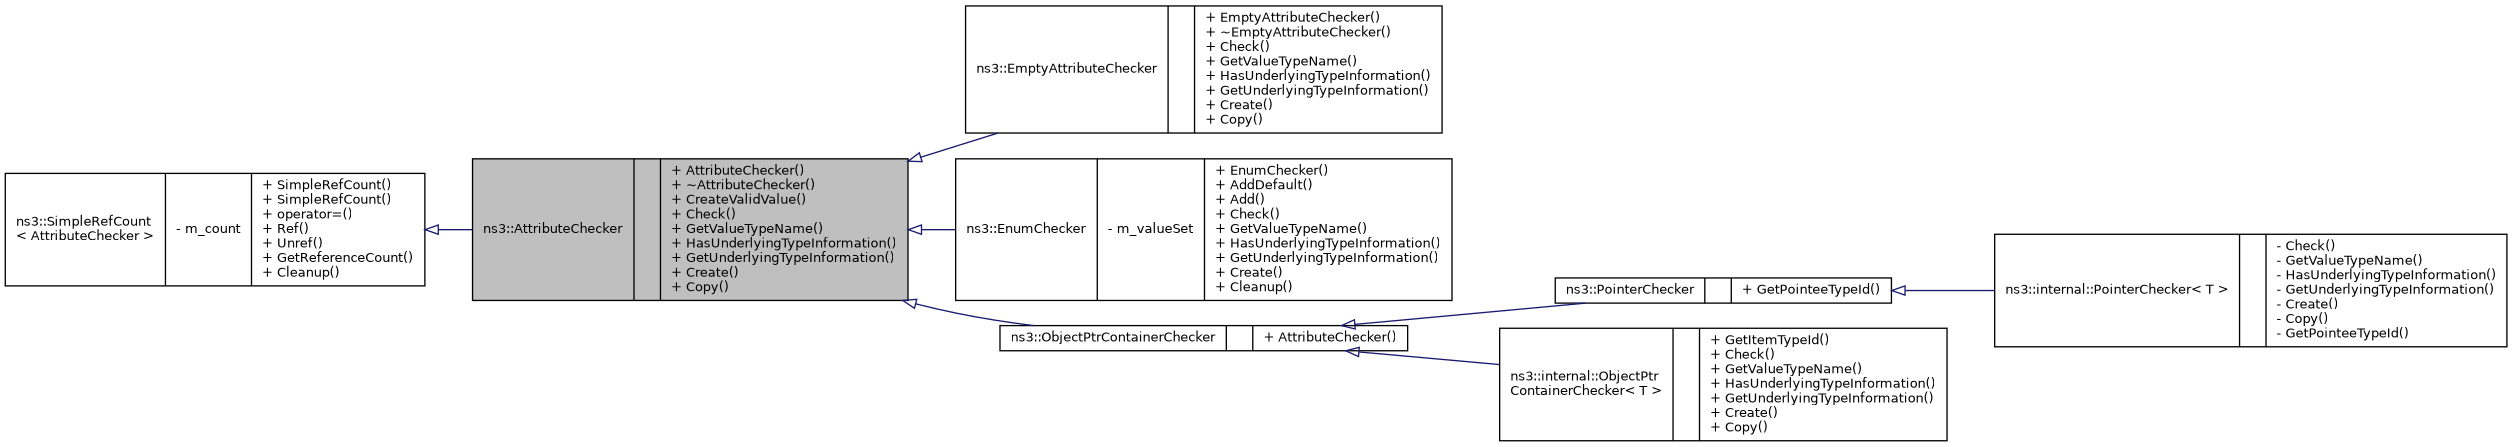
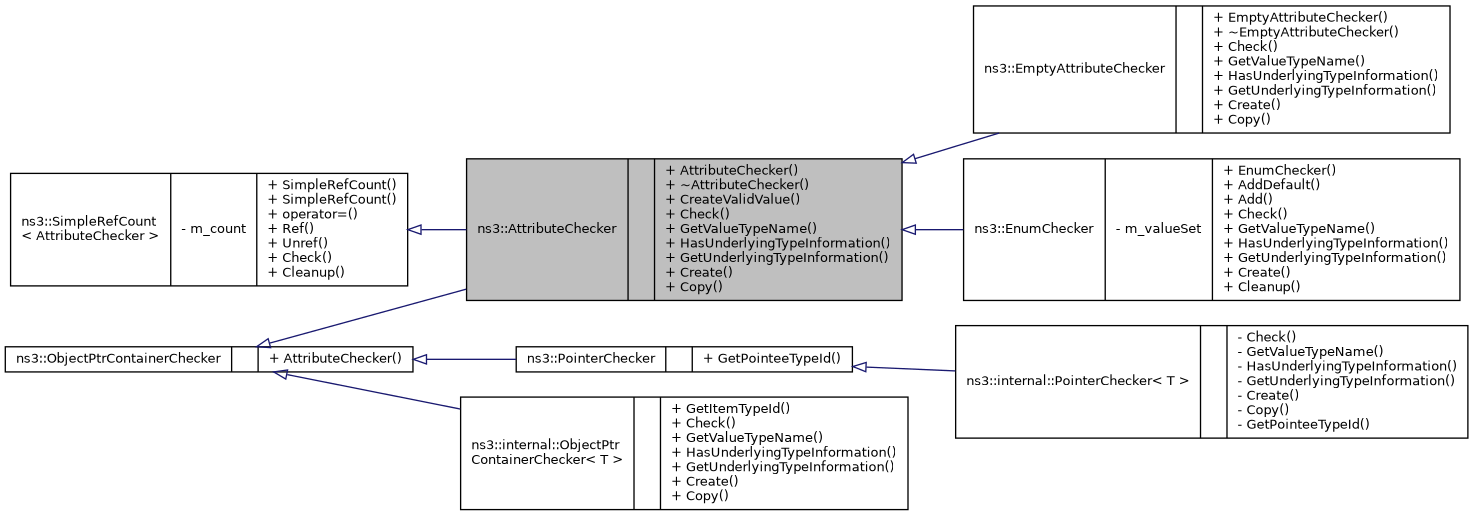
(338, 258) -> (300, 258)
(974, 317) -> (368, 316)
